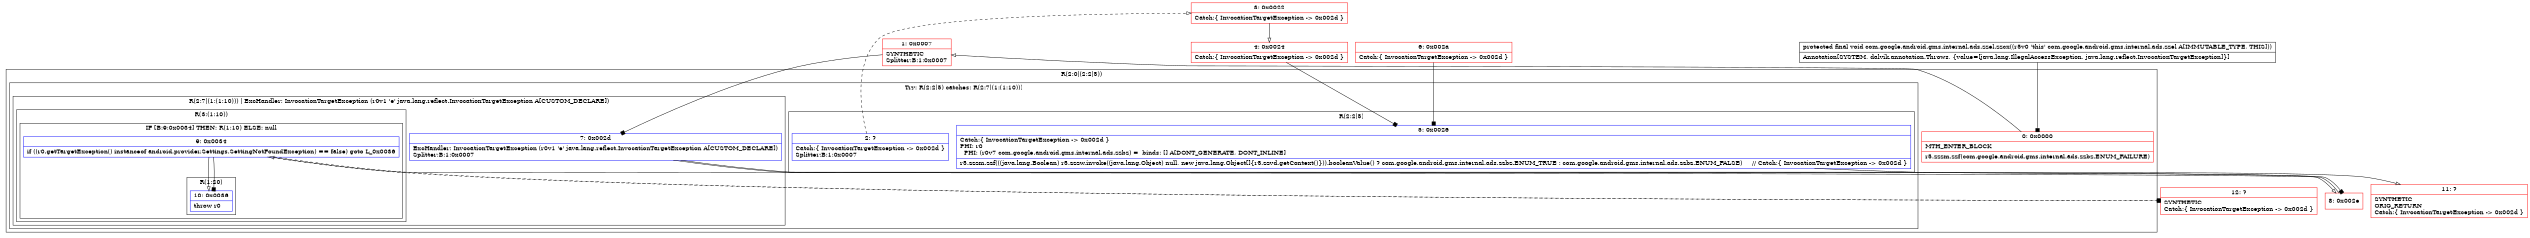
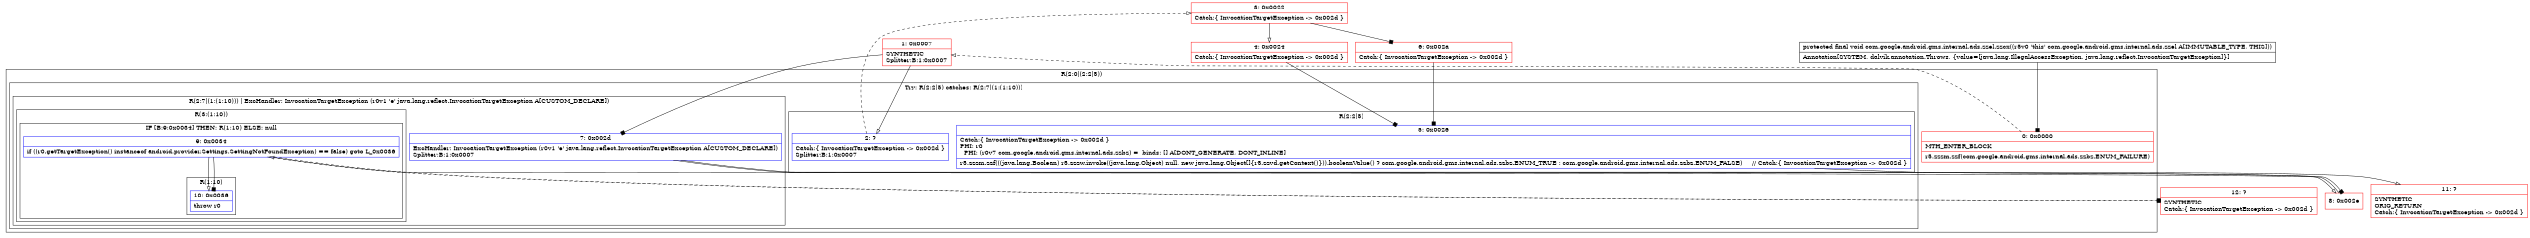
none -> (1349, 32)
(1498, 67) -> (1498, 67)
none -> (895, 98)
(211, 182) -> (211, 182)
